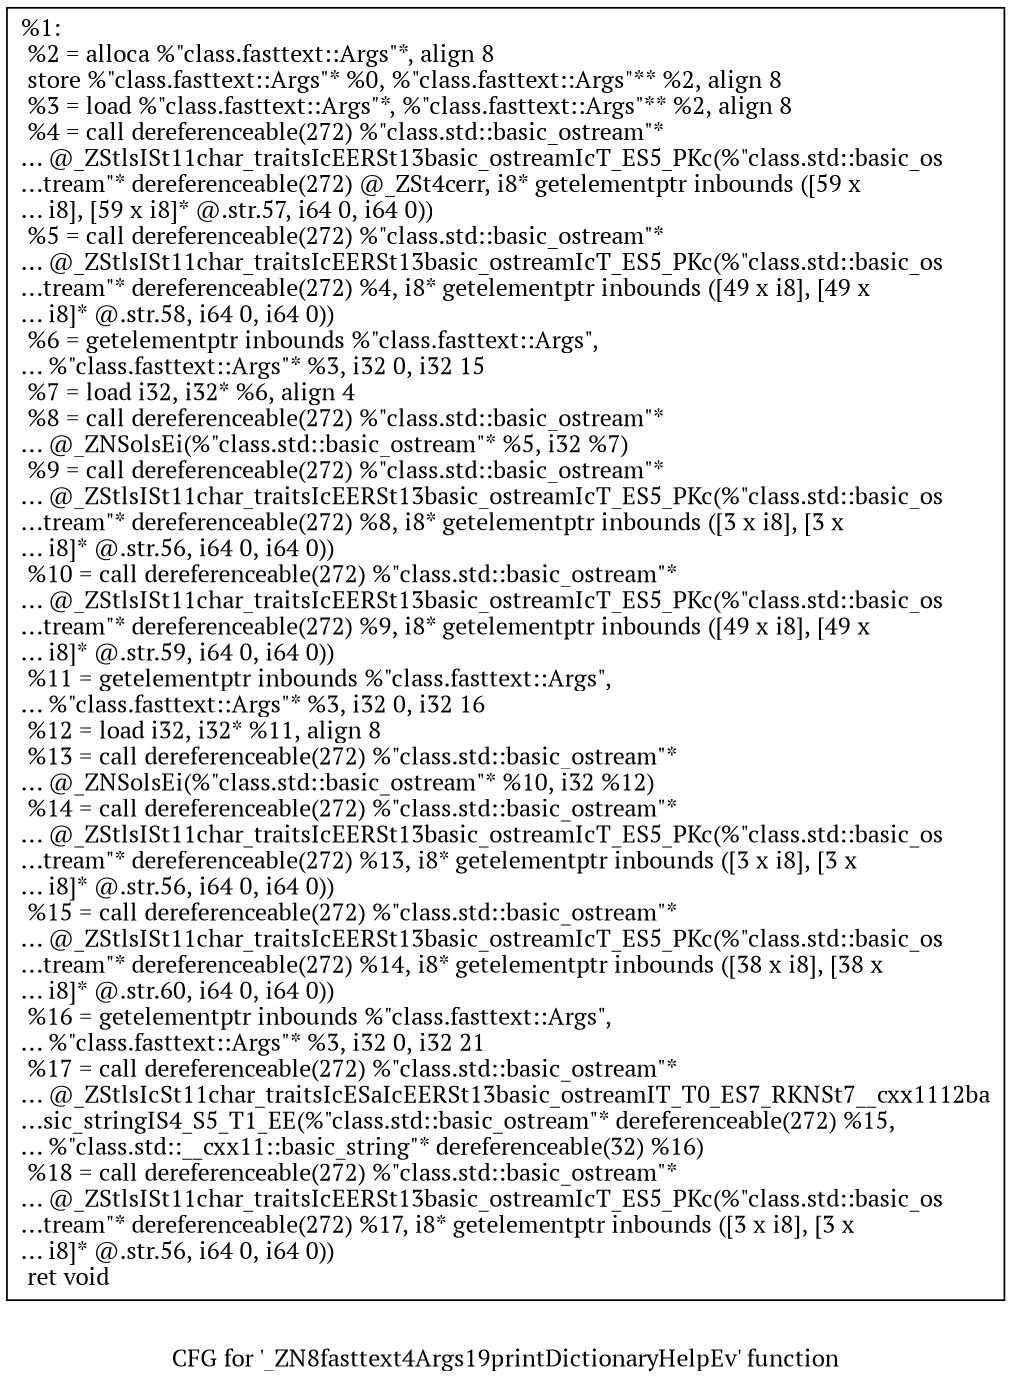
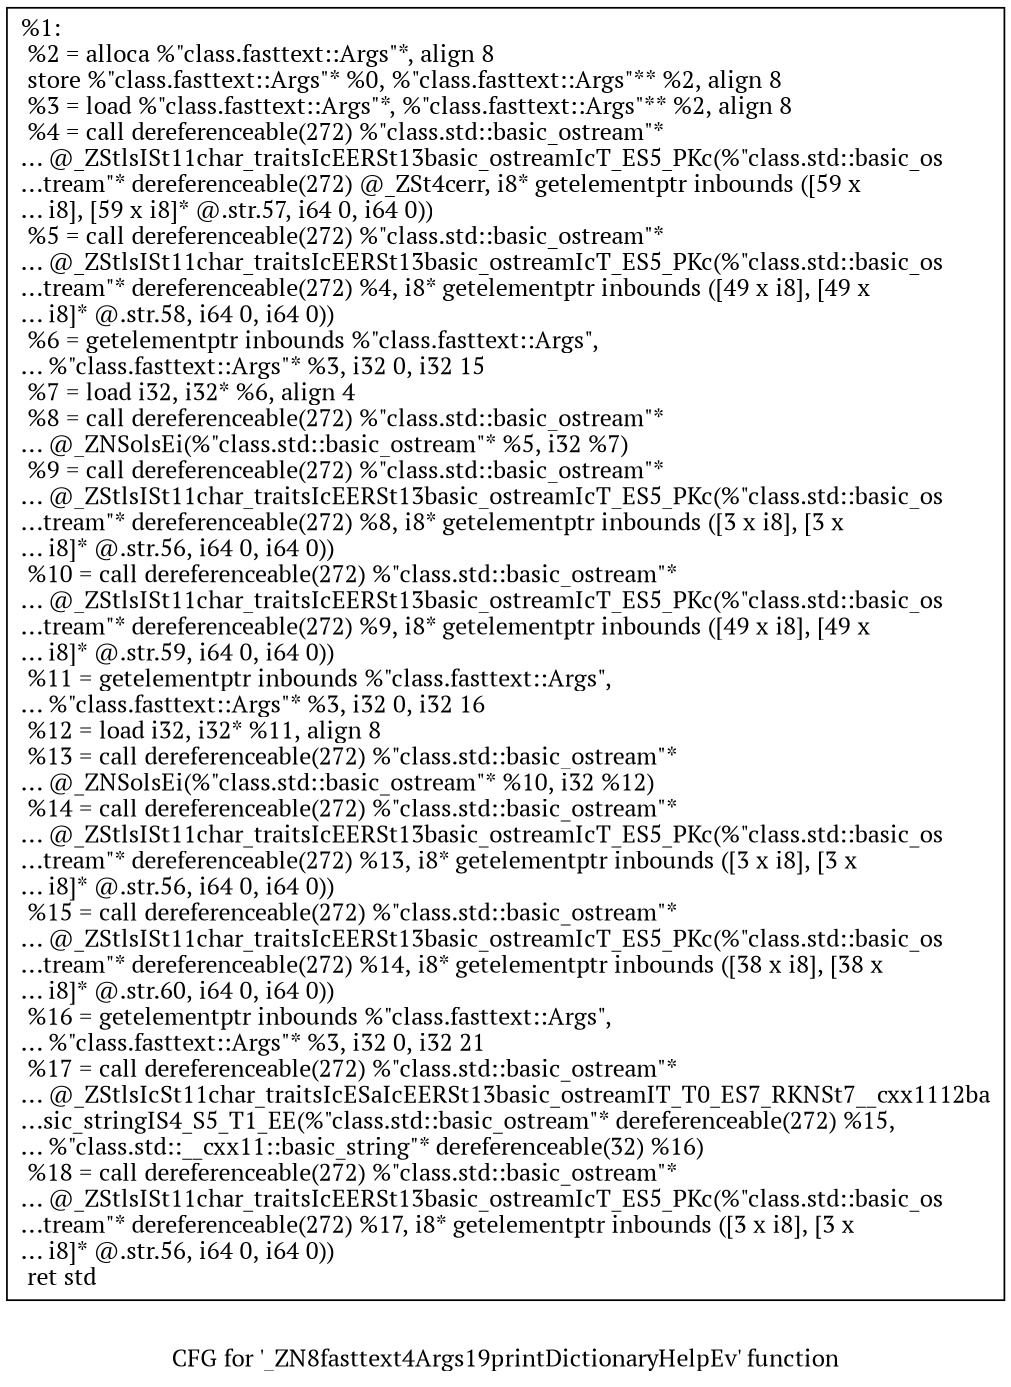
(66, 1278) -> (59, 1278)
